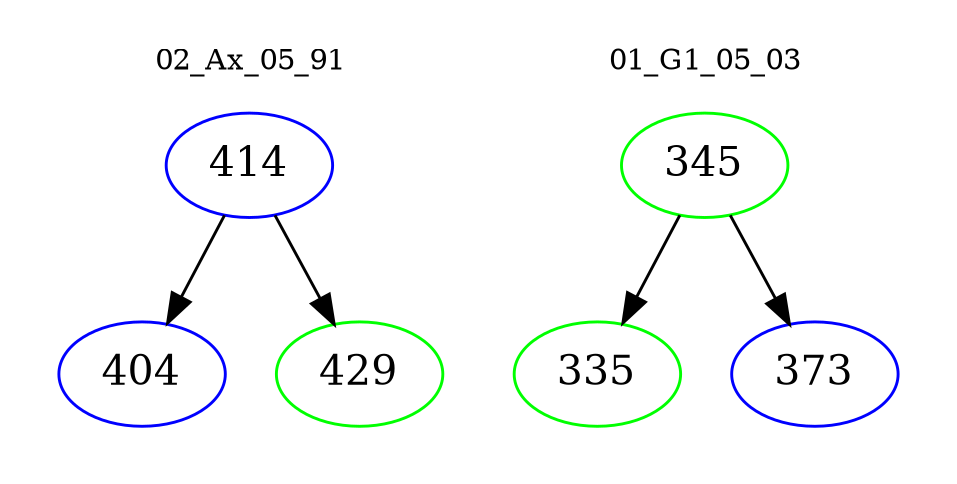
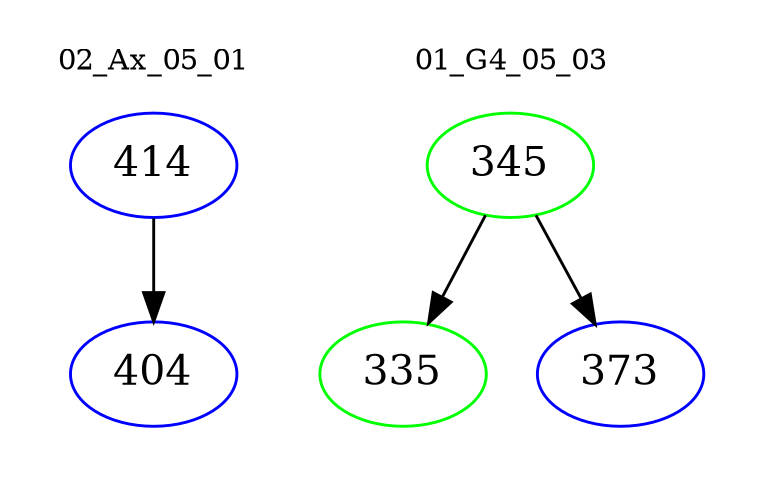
(251, 62) -> (154, 62)
(706, 62) -> (512, 62)
(360, 374) -> none
